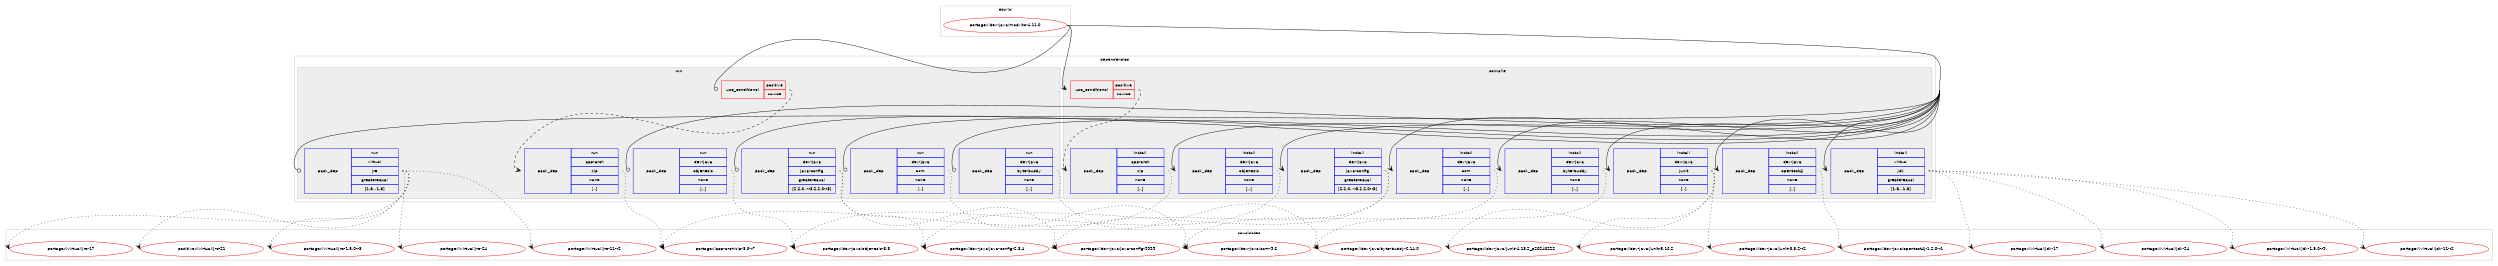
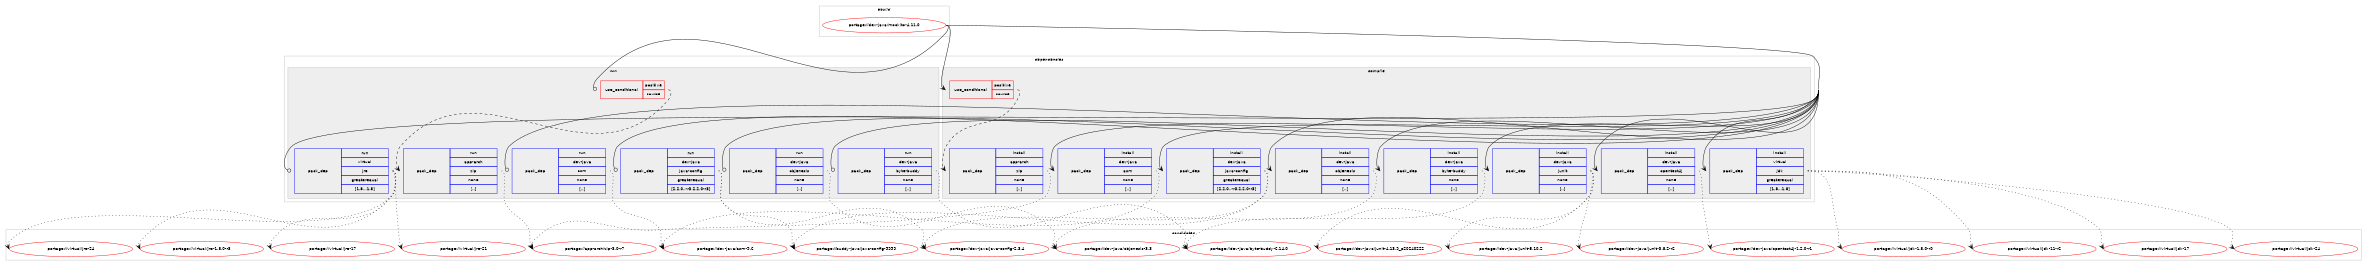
(202, 249) -> (464, 249)
(595, 249) -> none
(1118, 249) -> (856, 249)
(1511, 249) -> (1380, 249)
